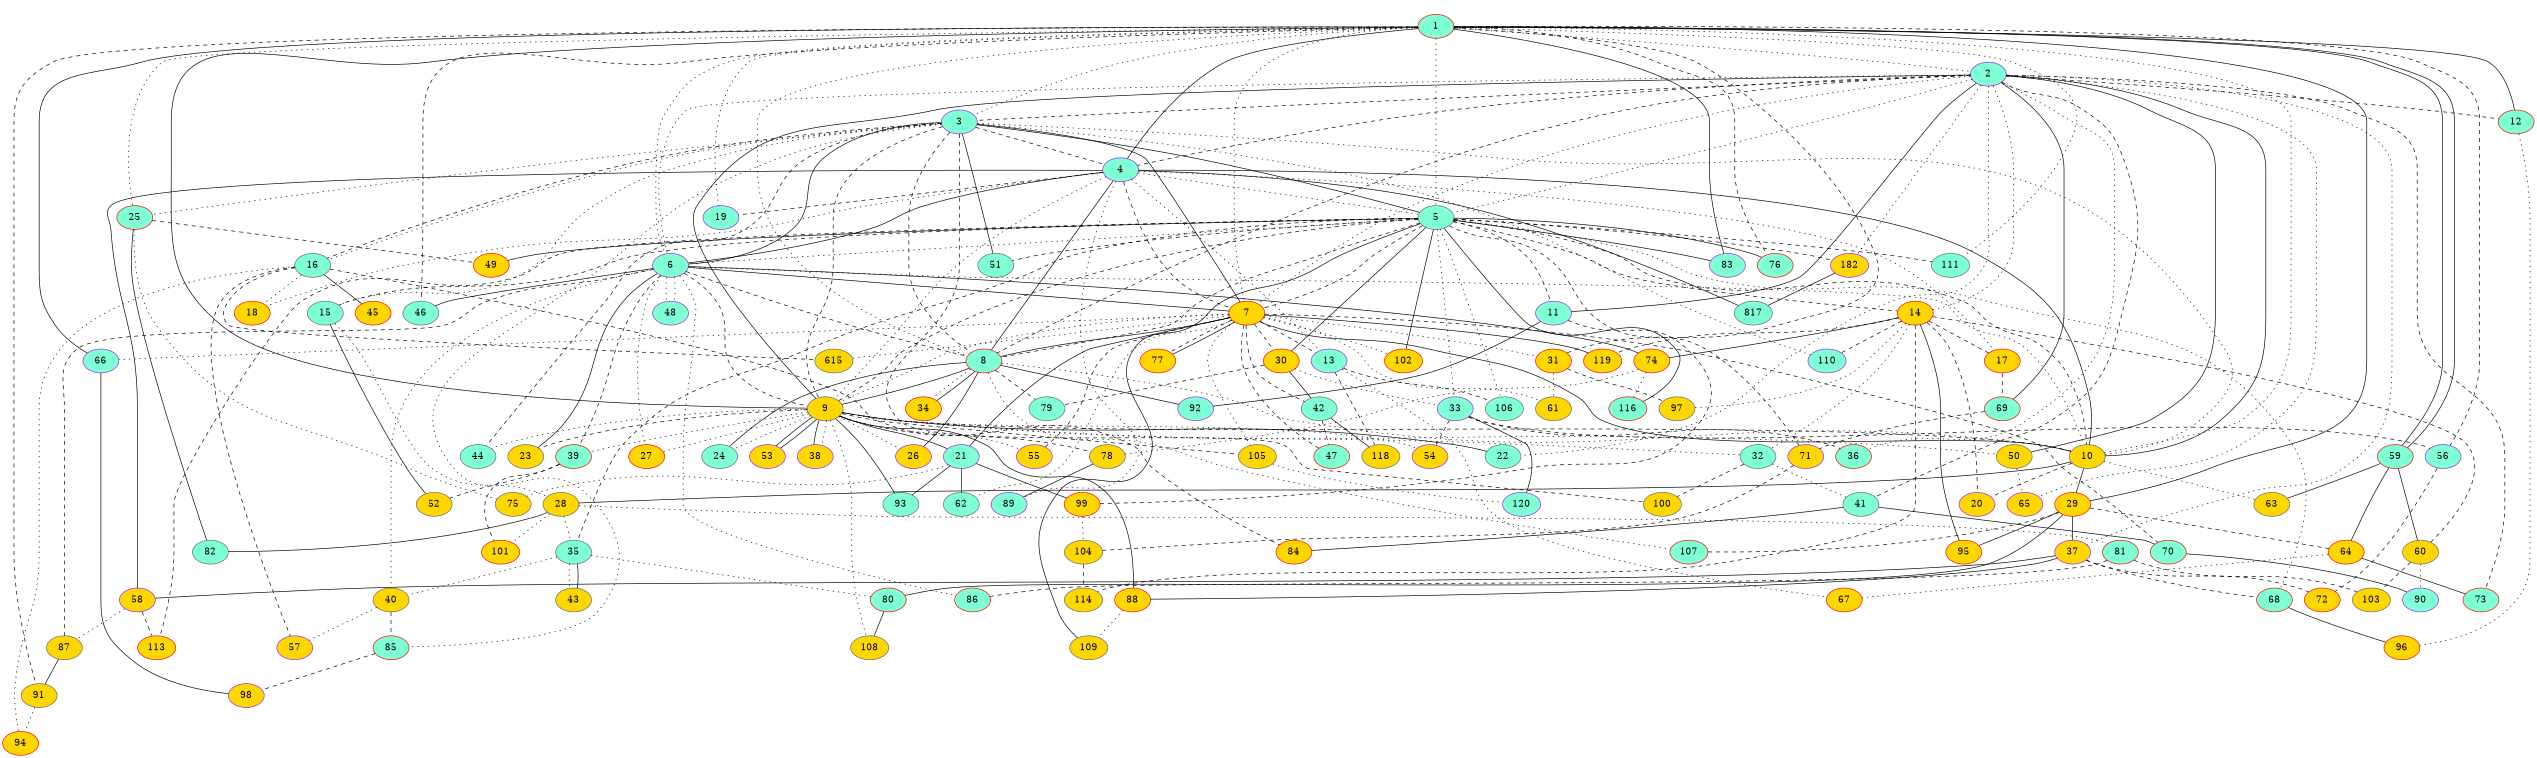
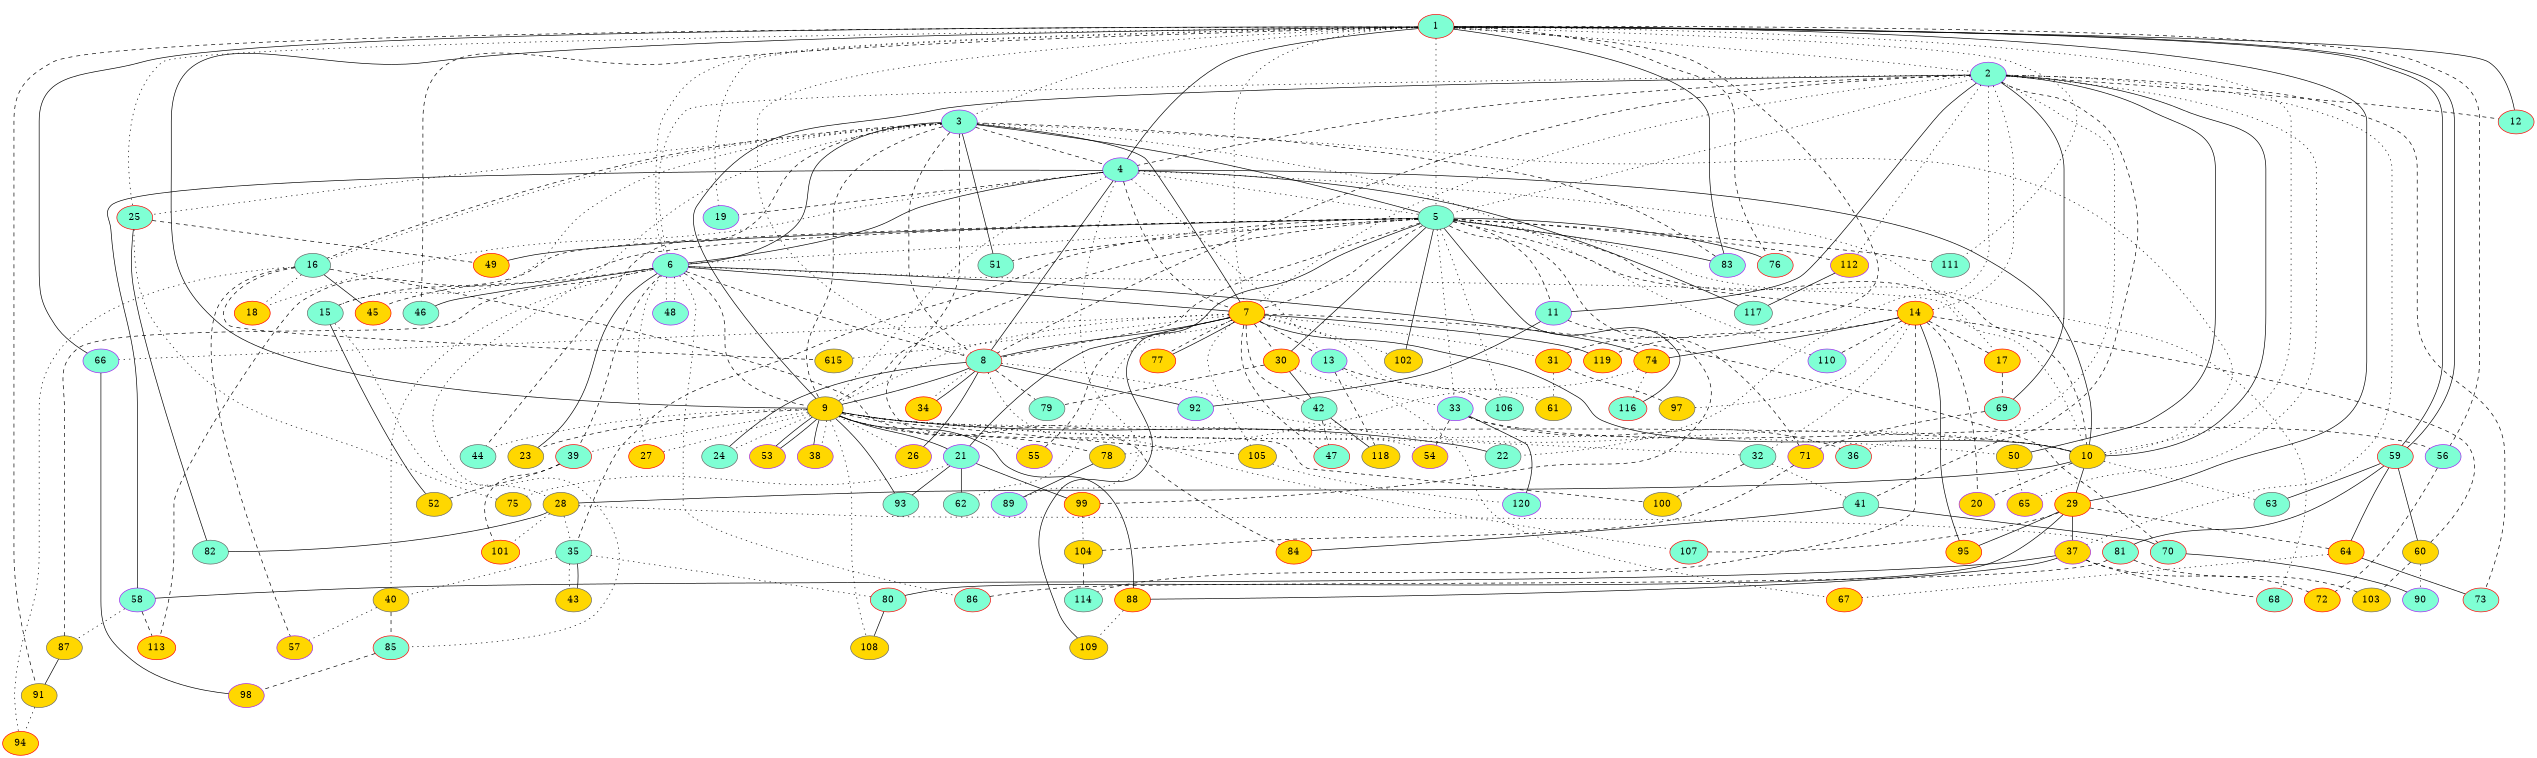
(1474, 97) -> (1375, 152)
(1850, 265) -> (1850, 265)
none -> (519, 283)
(1753, 313) -> (1753, 313)
(1403, 361) -> (1403, 361)
(2272, 504) -> (2272, 504)
none -> (2265, 525)
(137, 600) -> (137, 600)
(1083, 600) -> (1083, 600)
(2402, 648) -> none
